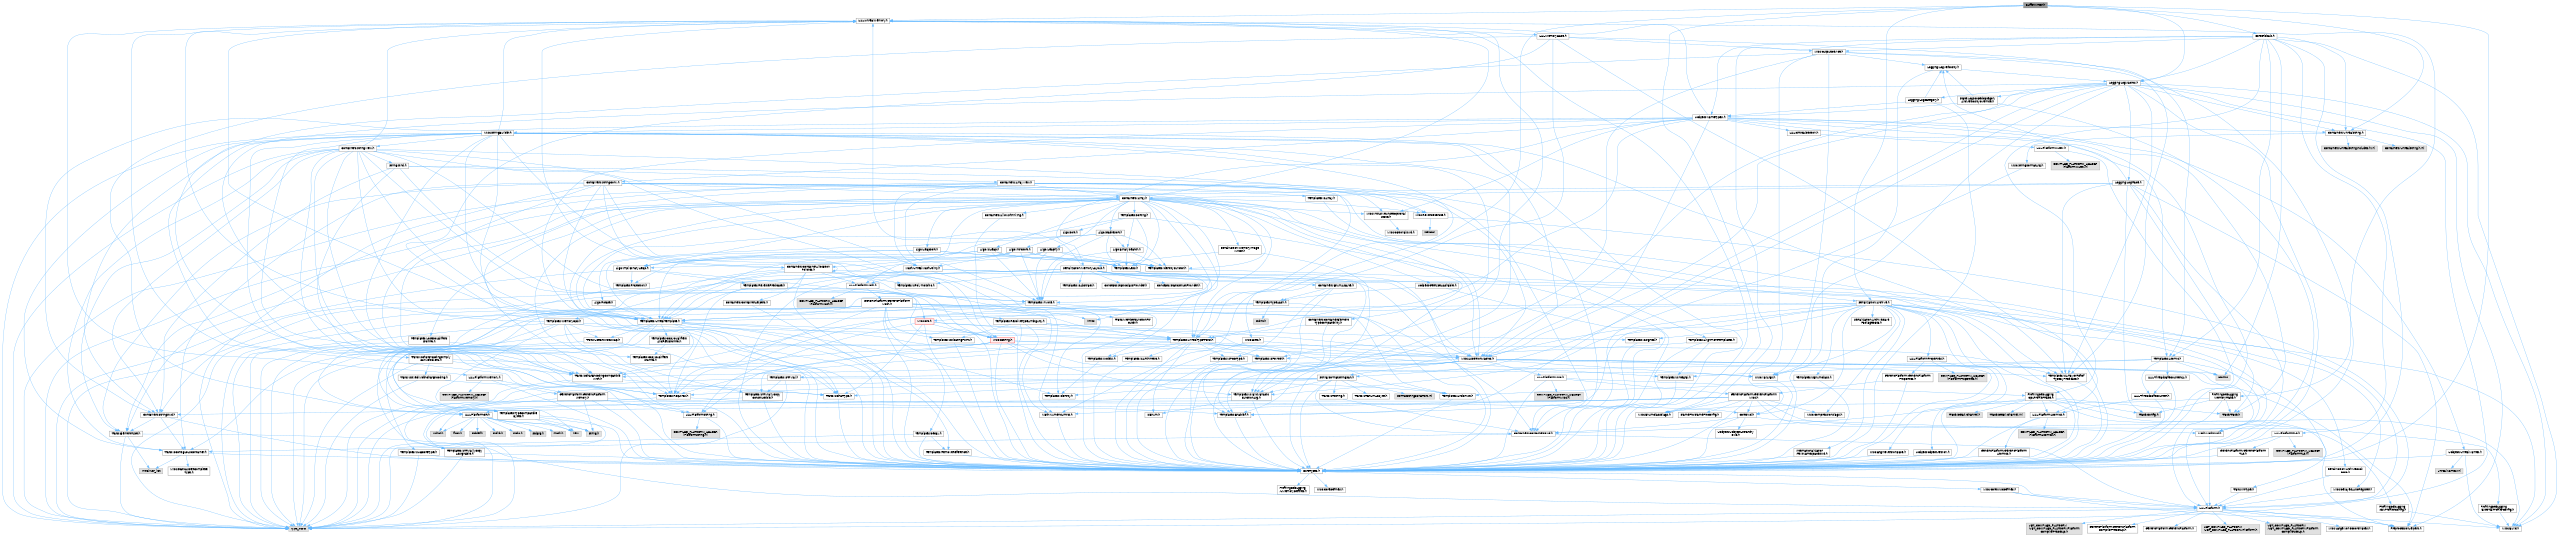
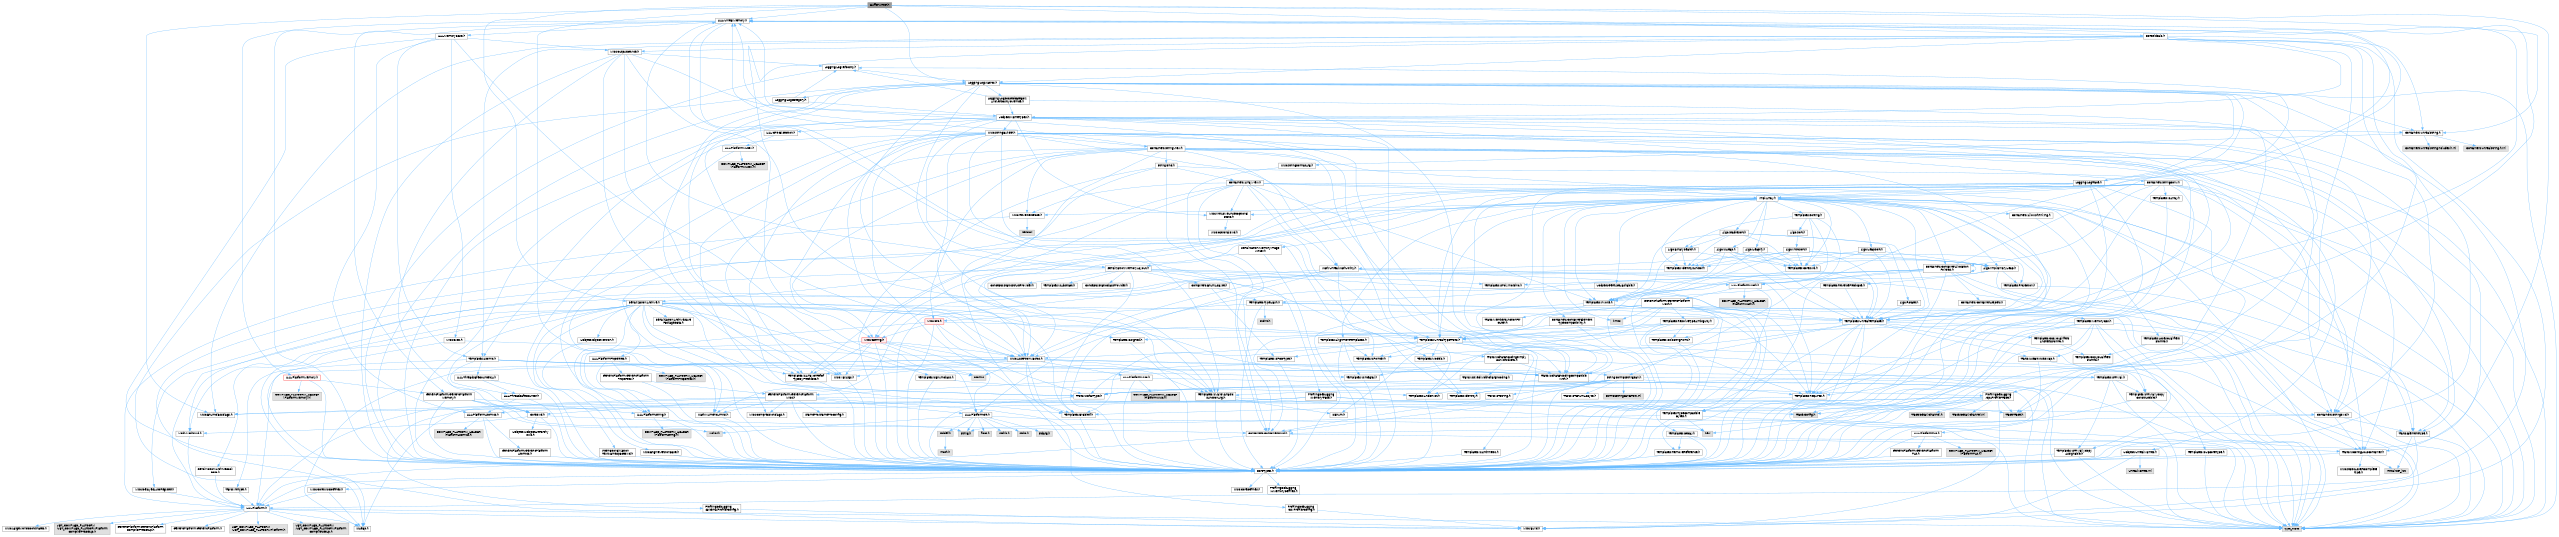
(1978, 100) -> (1008, 100)
(1134, 198) -> (1767, 198)
none -> (1889, 257)
(1126, 269) -> (1803, 269)
(484, 378) -> (302, 378)
(527, 425) -> (945, 442)
(2406, 529) -> (362, 529)
